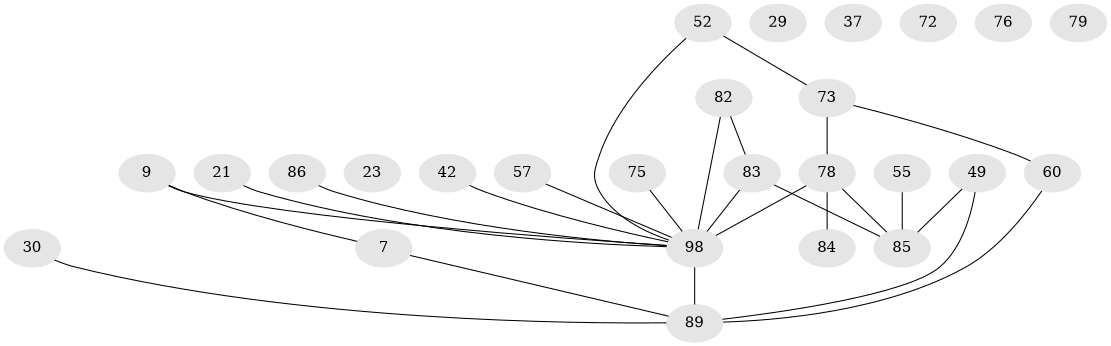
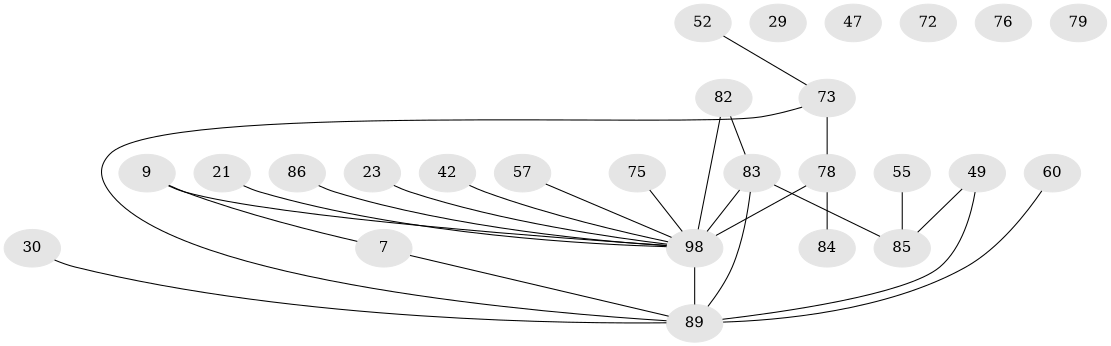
(853, 23) -> (853, 23)
(943, 130) -> (145, 140)
(604, 145) -> (529, 222)
(865, 211) -> none
none -> (738, 252)
